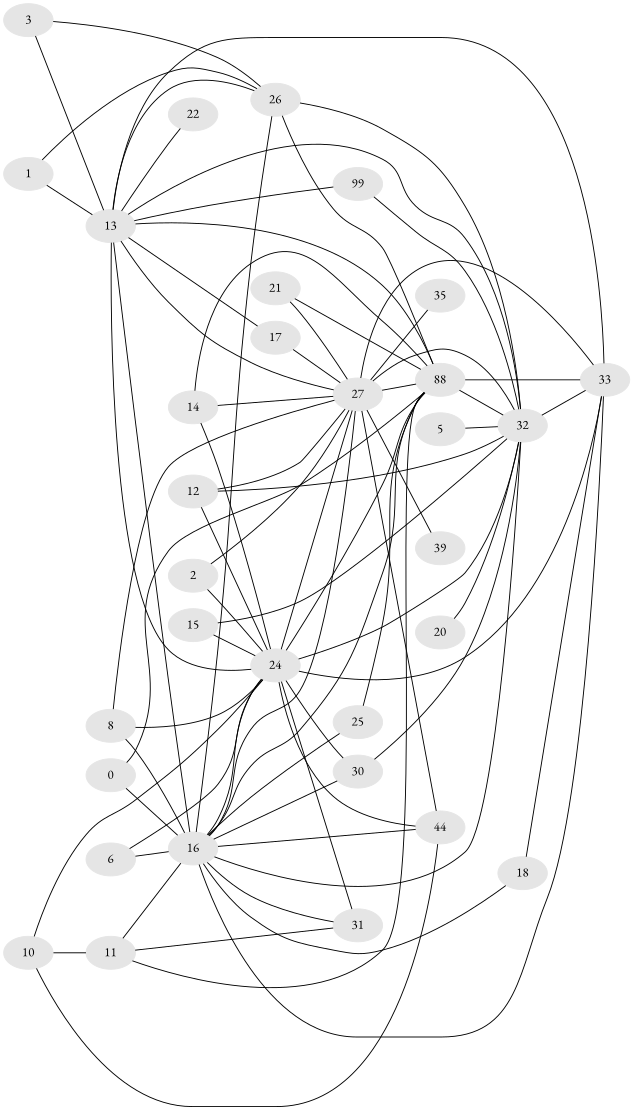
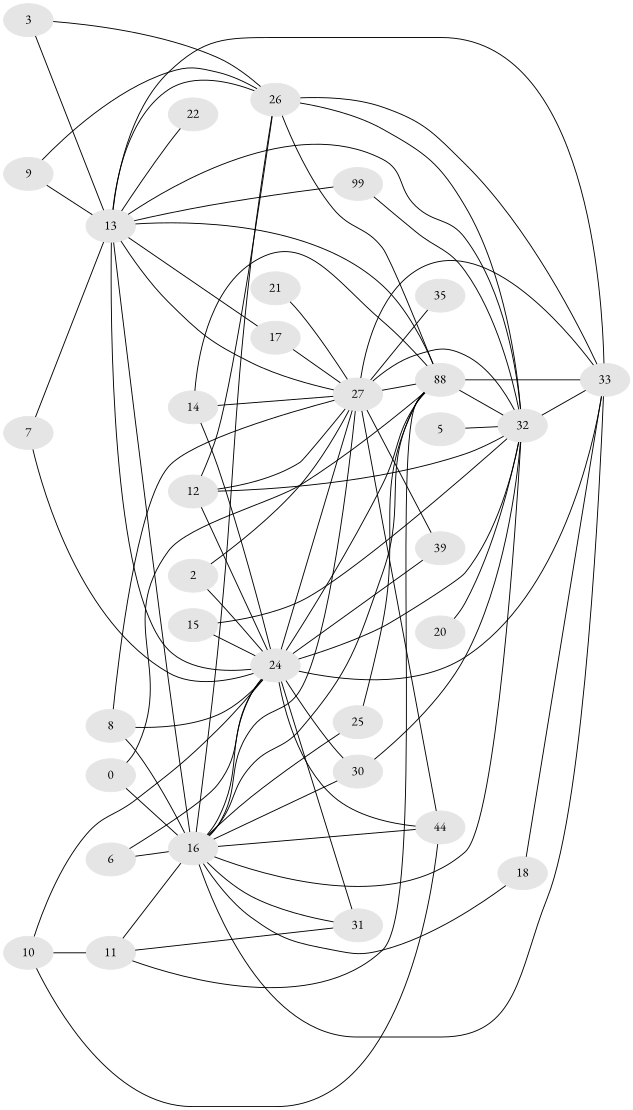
(28, 174) -> (28, 174)
none -> (484, 185)
(358, 334) -> none
none -> (236, 343)
none -> (28, 433)
none -> (358, 607)
